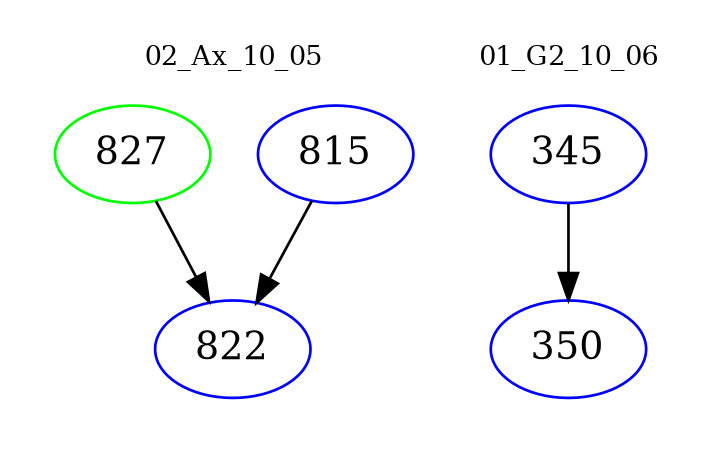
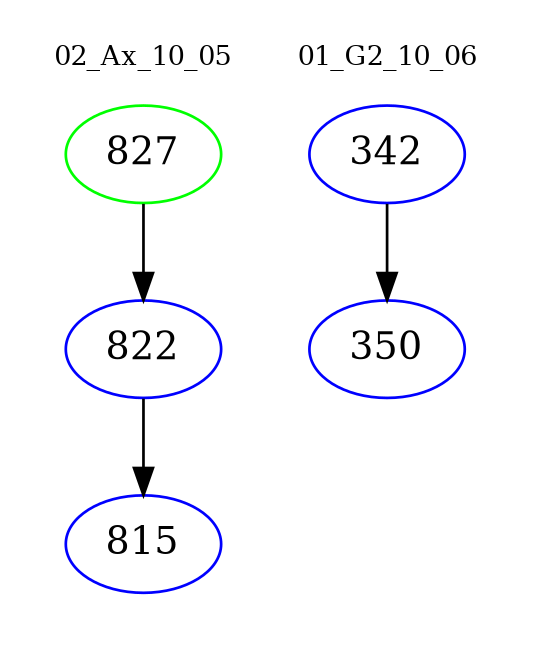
(568, 154) -> (387, 154)
(291, 240) -> (143, 433)
